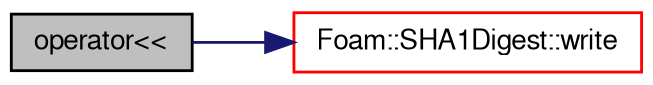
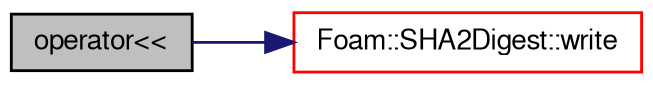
(468, 42) -> (468, 42)
